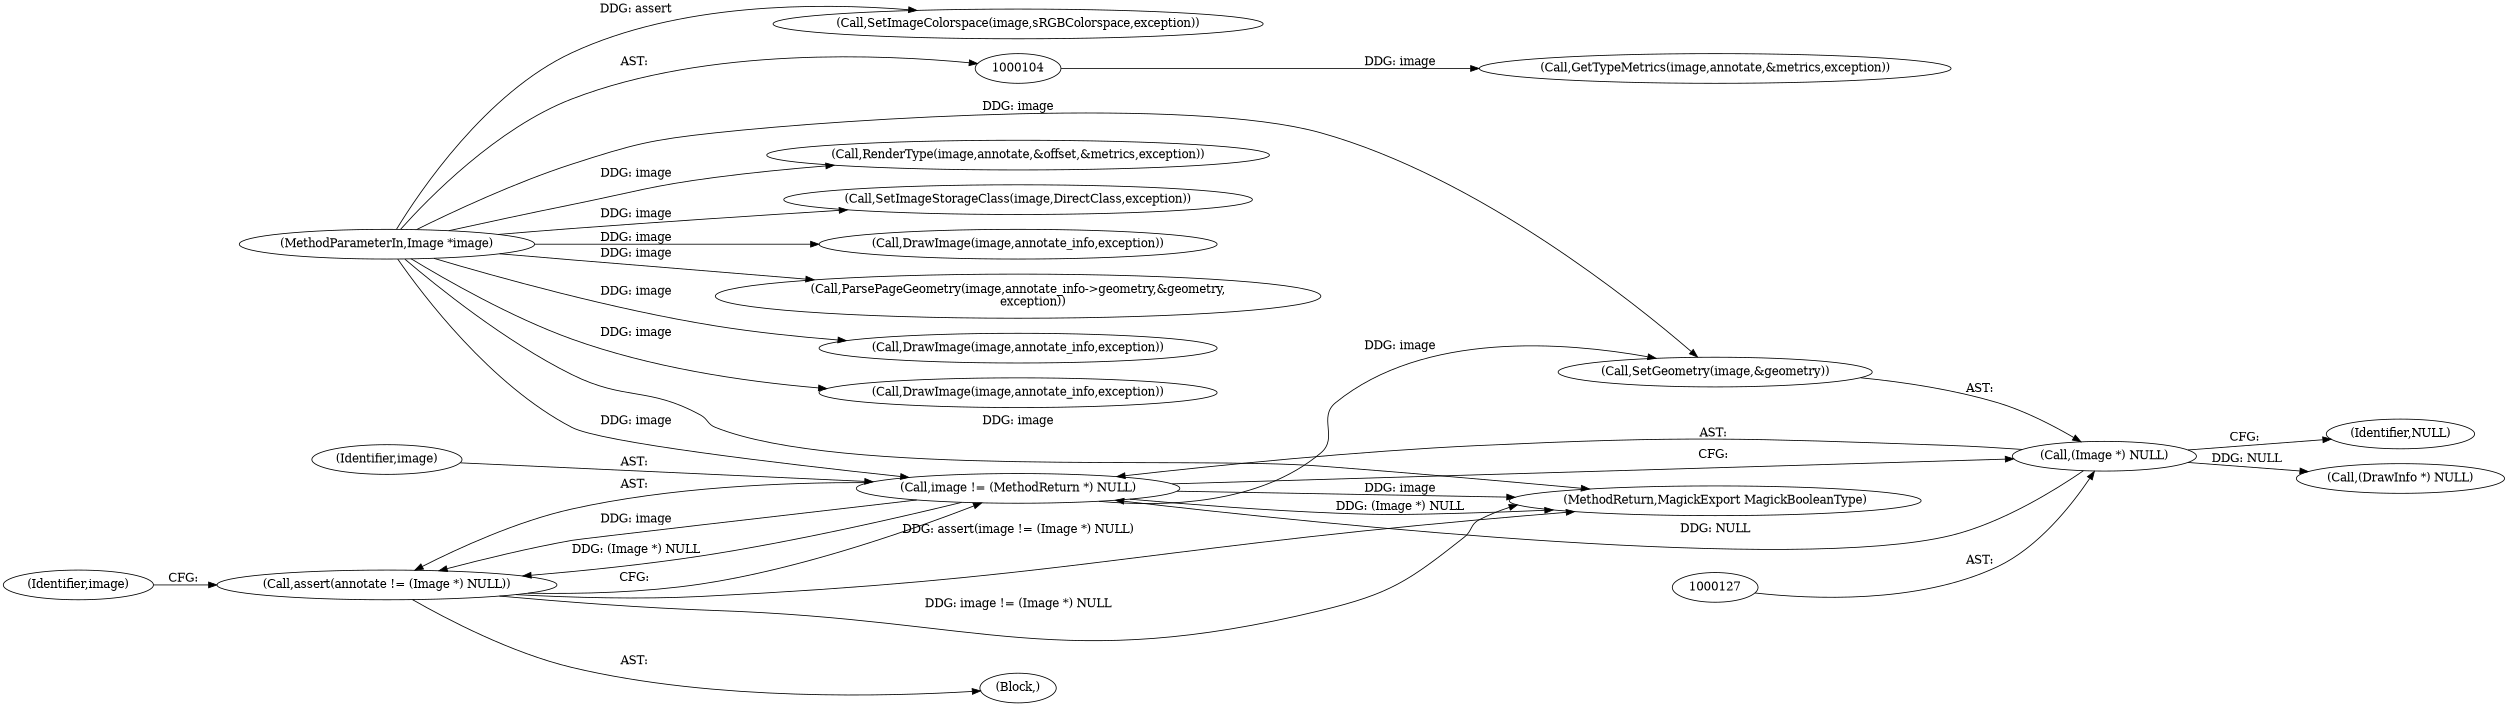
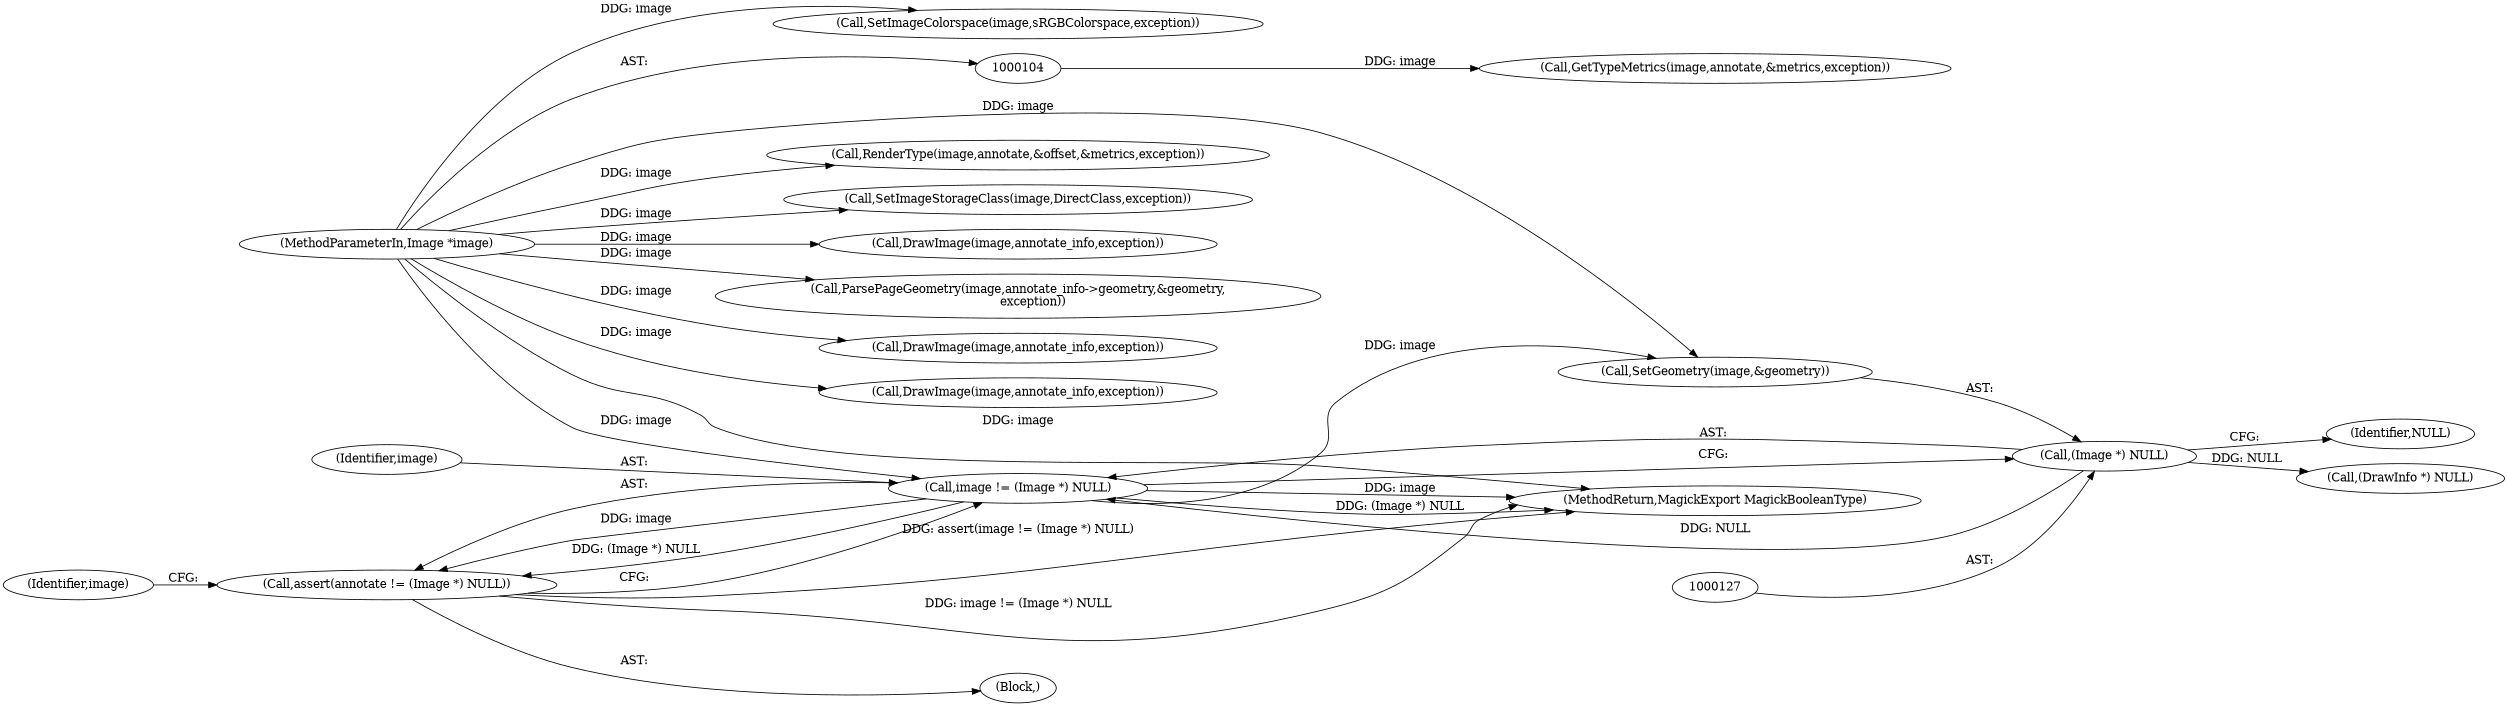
(636, 9) -> (636, 9)
(1018, 488) -> (1018, 488)
